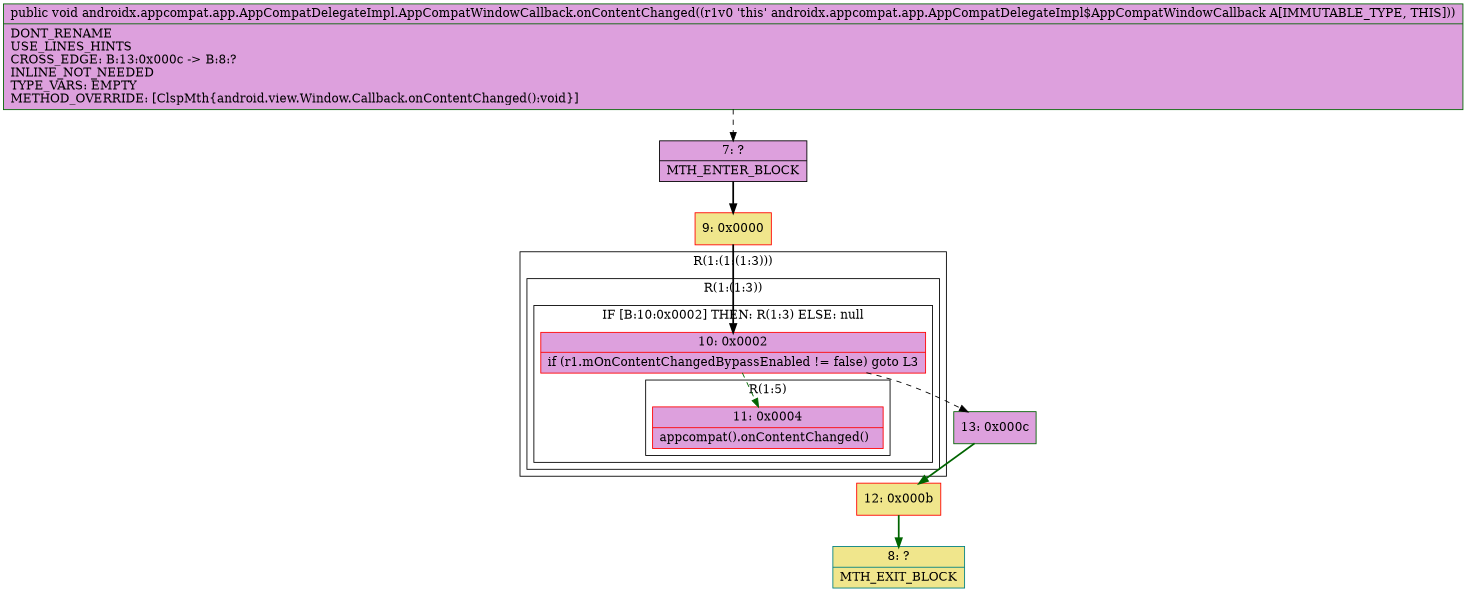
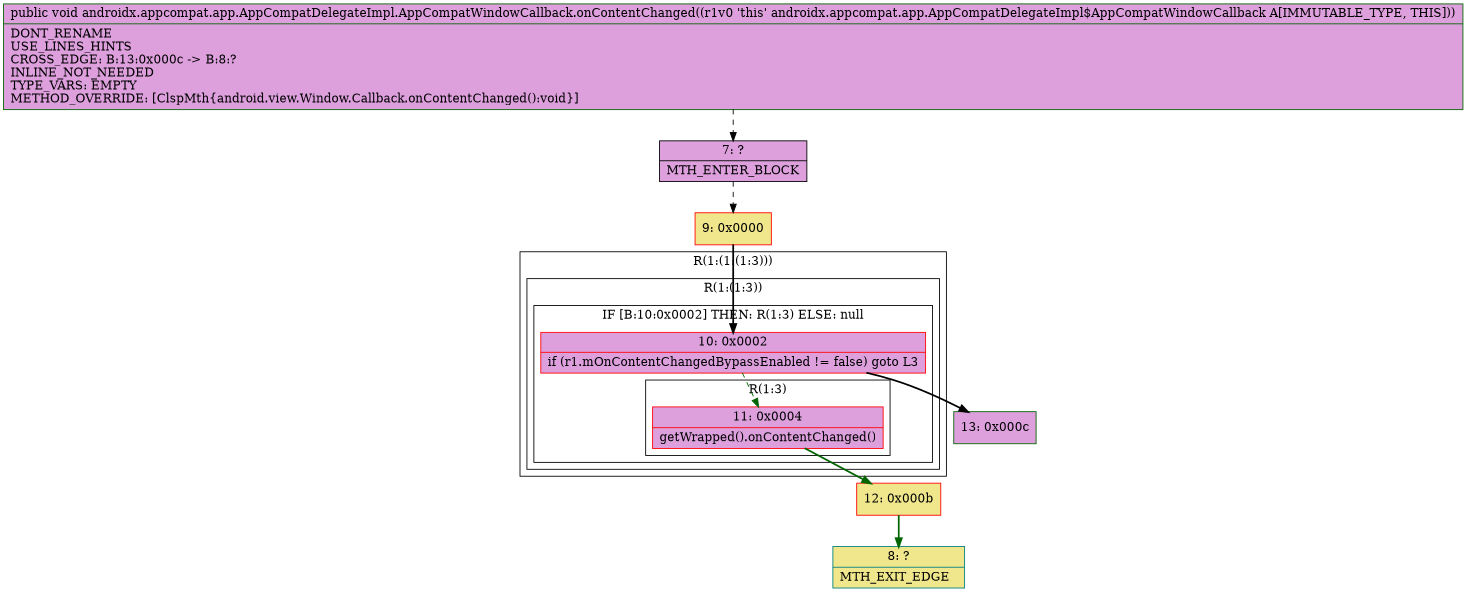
(733, 193) -> (733, 193)
(914, 387) -> (914, 387)
(768, 390) -> (768, 390)
(764, 438) -> (768, 438)
(952, 460) -> (834, 464)
(899, 577) -> (895, 577)
